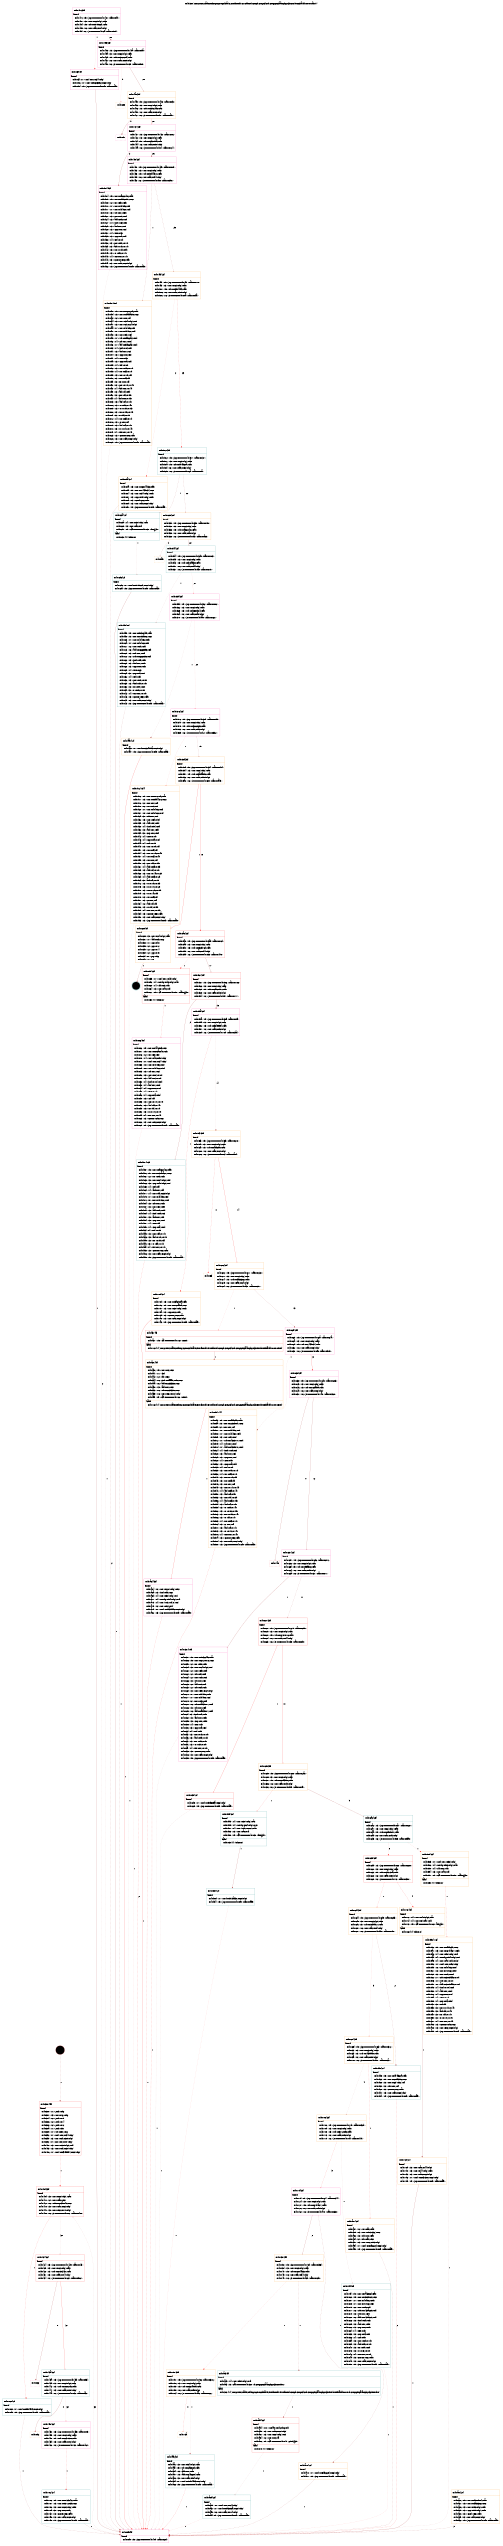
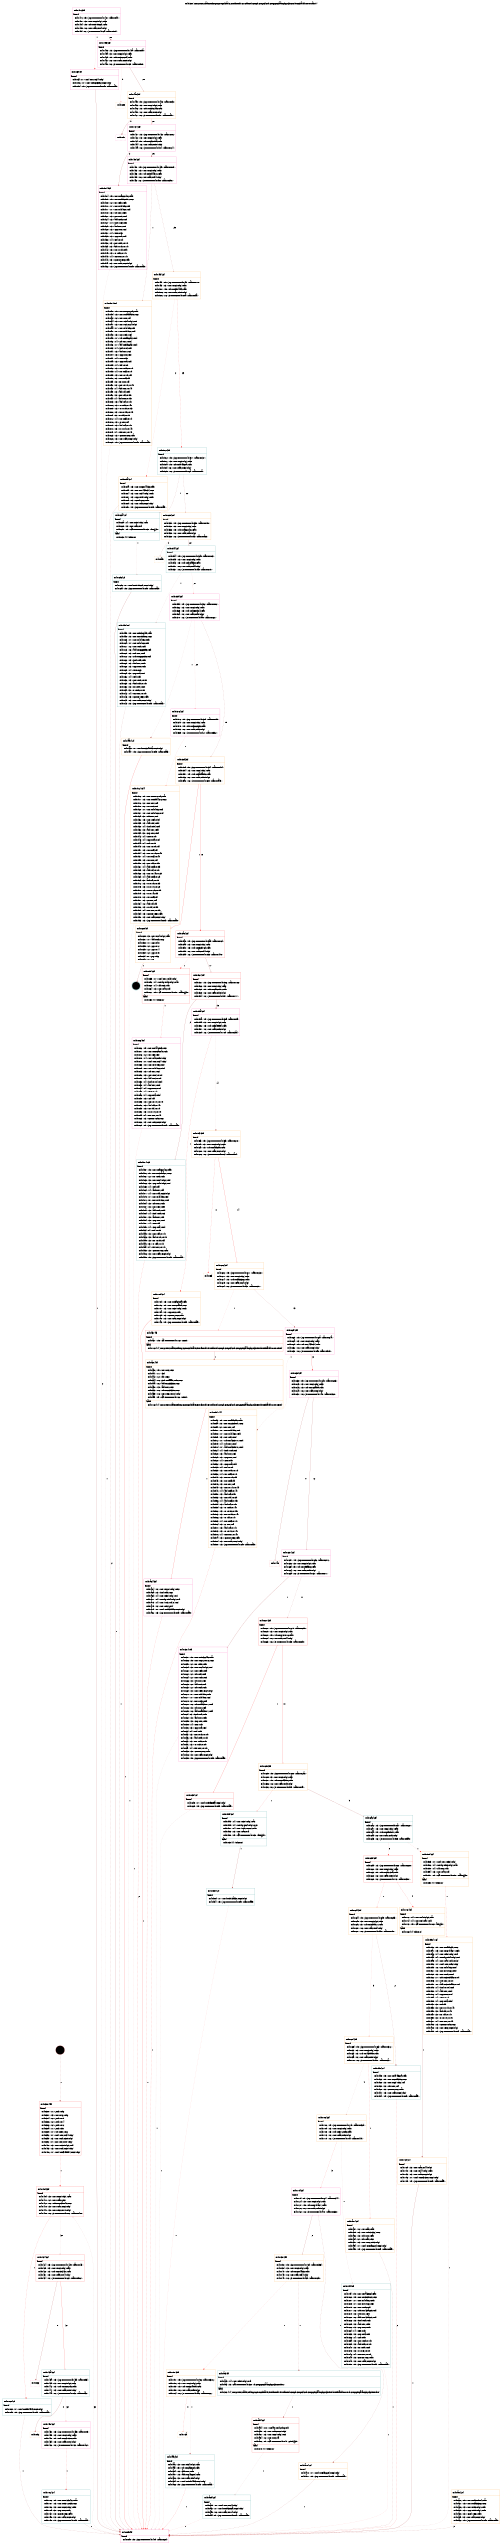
(198, 746) -> (223, 688)
